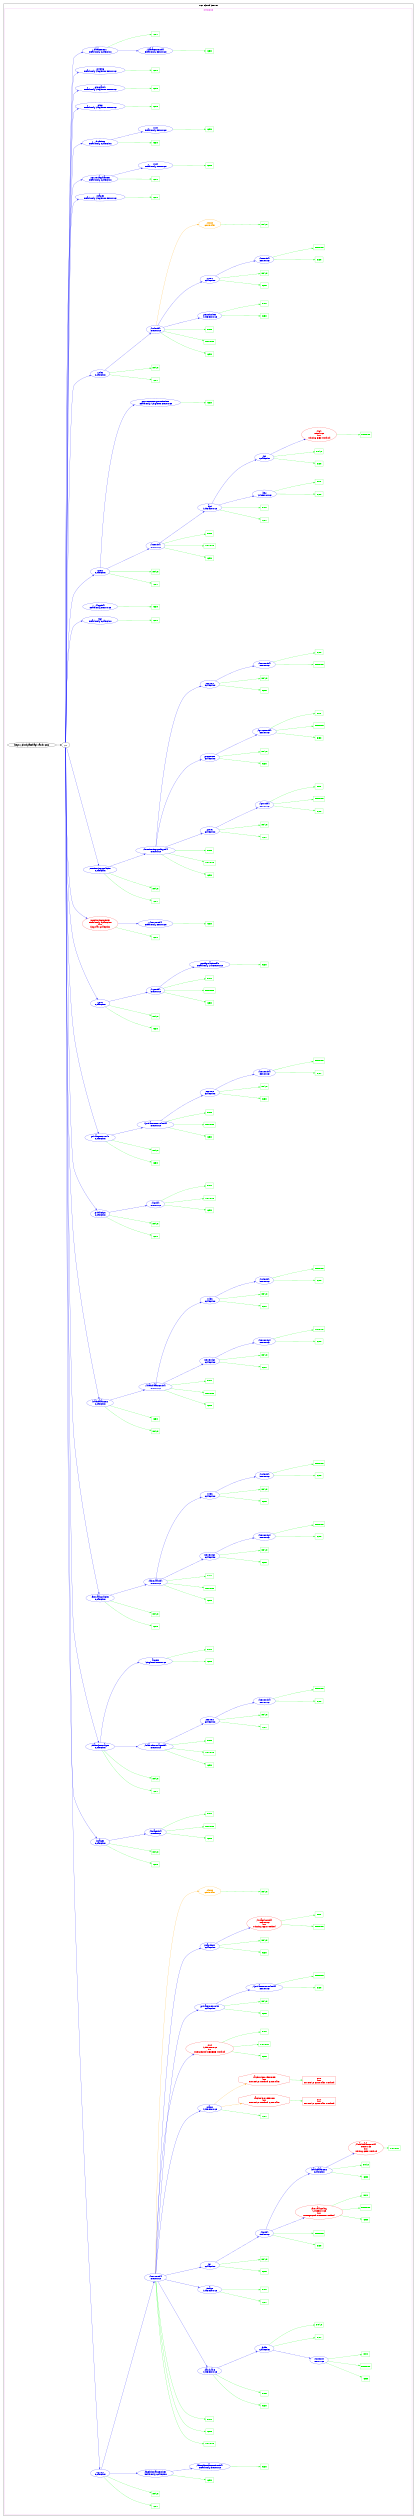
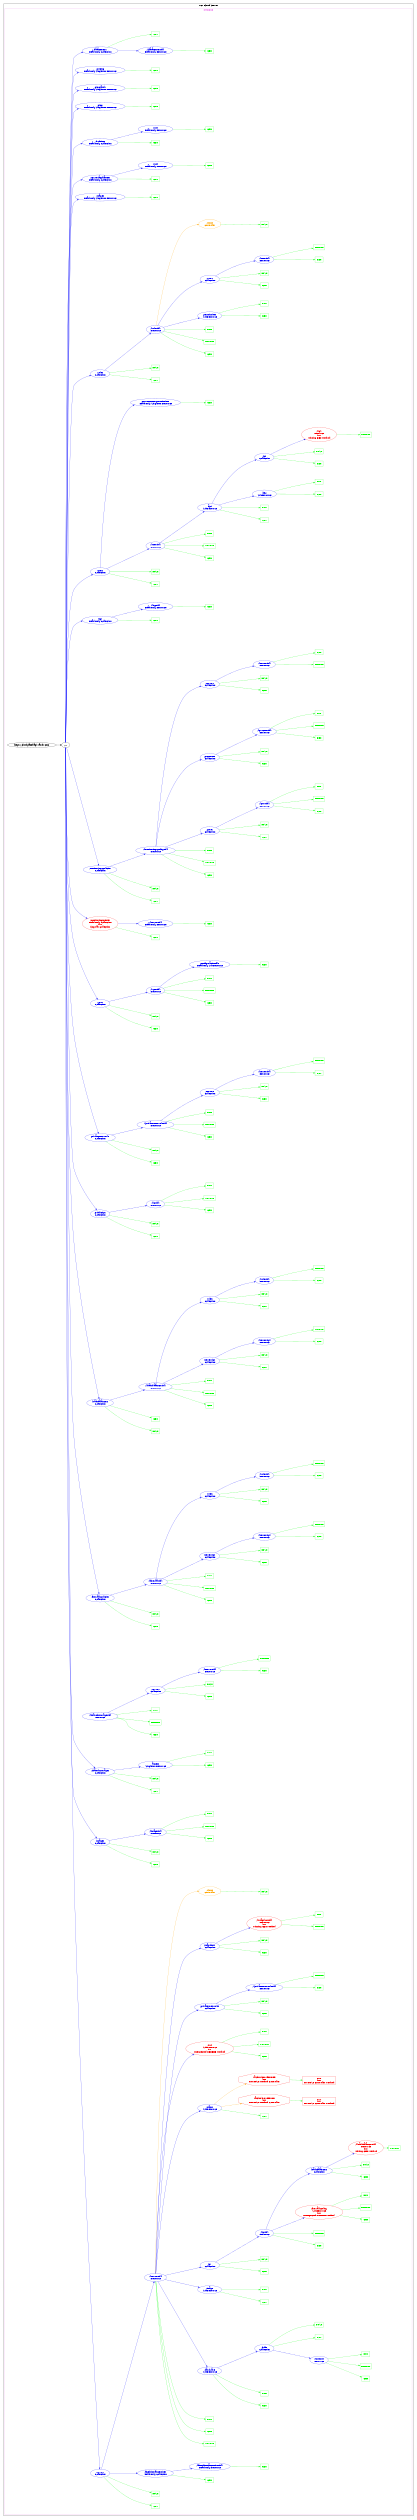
none -> (126, 613)
(125, 1747) -> none
